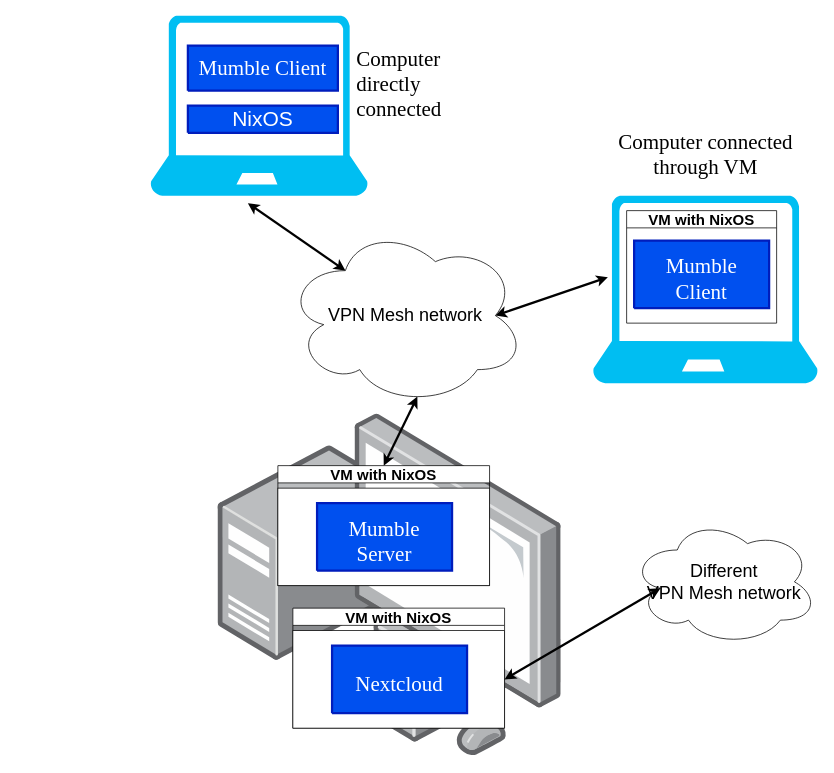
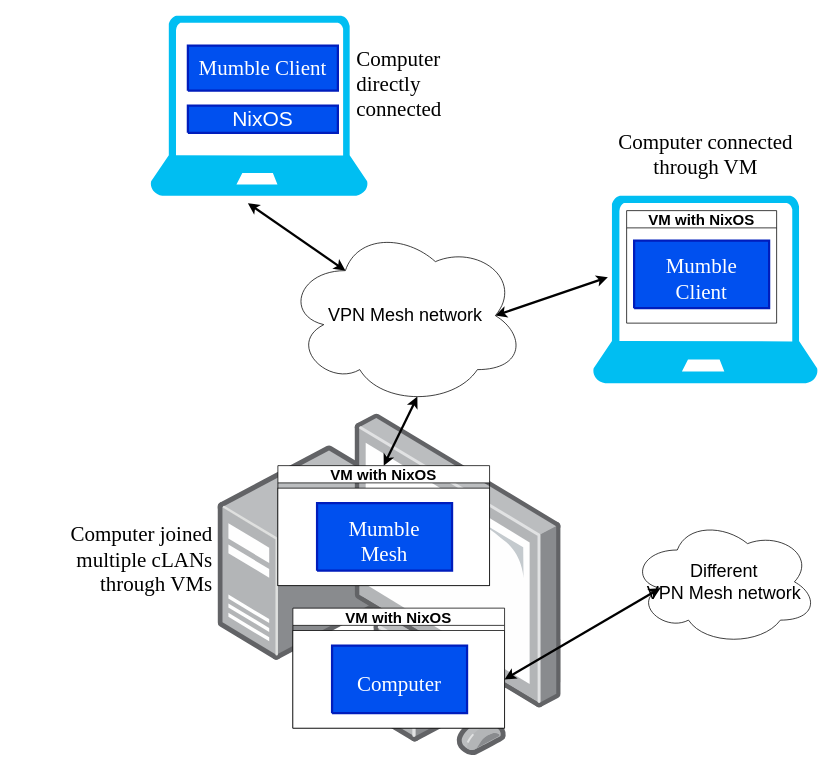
(384, 541) -> (384, 541)
none -> (115, 559)
(399, 684) -> (399, 684)
